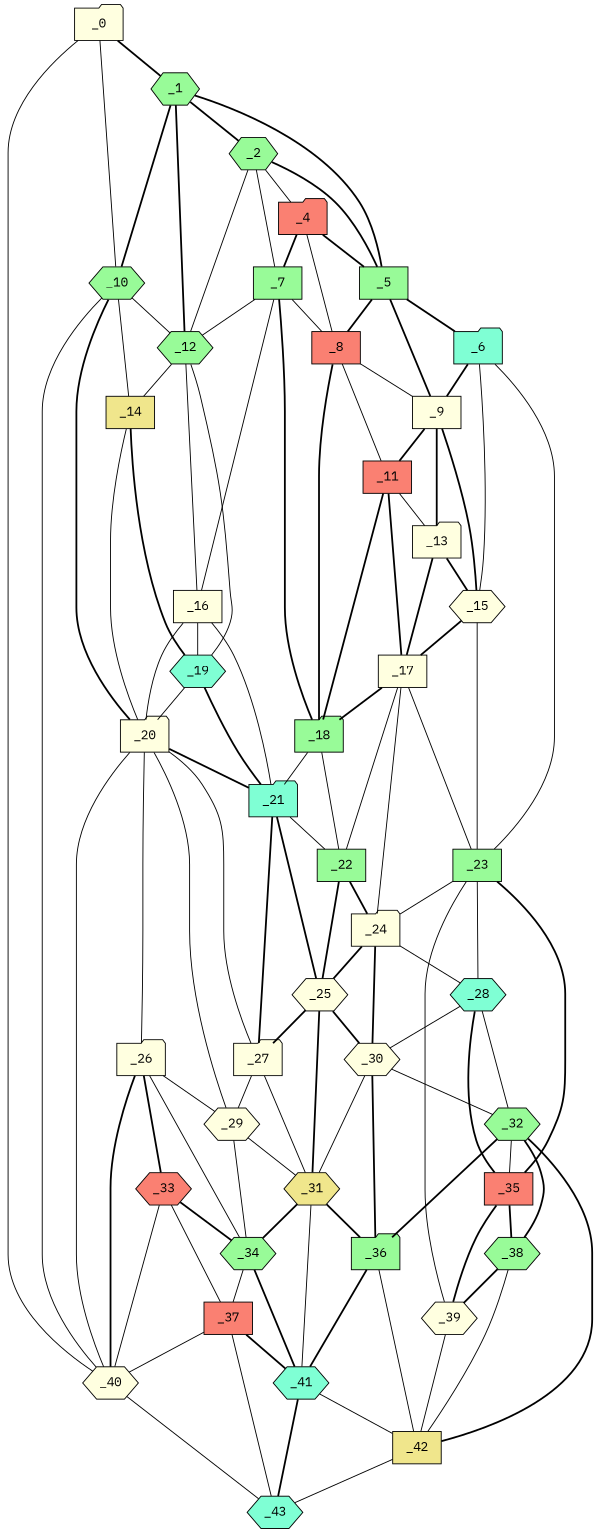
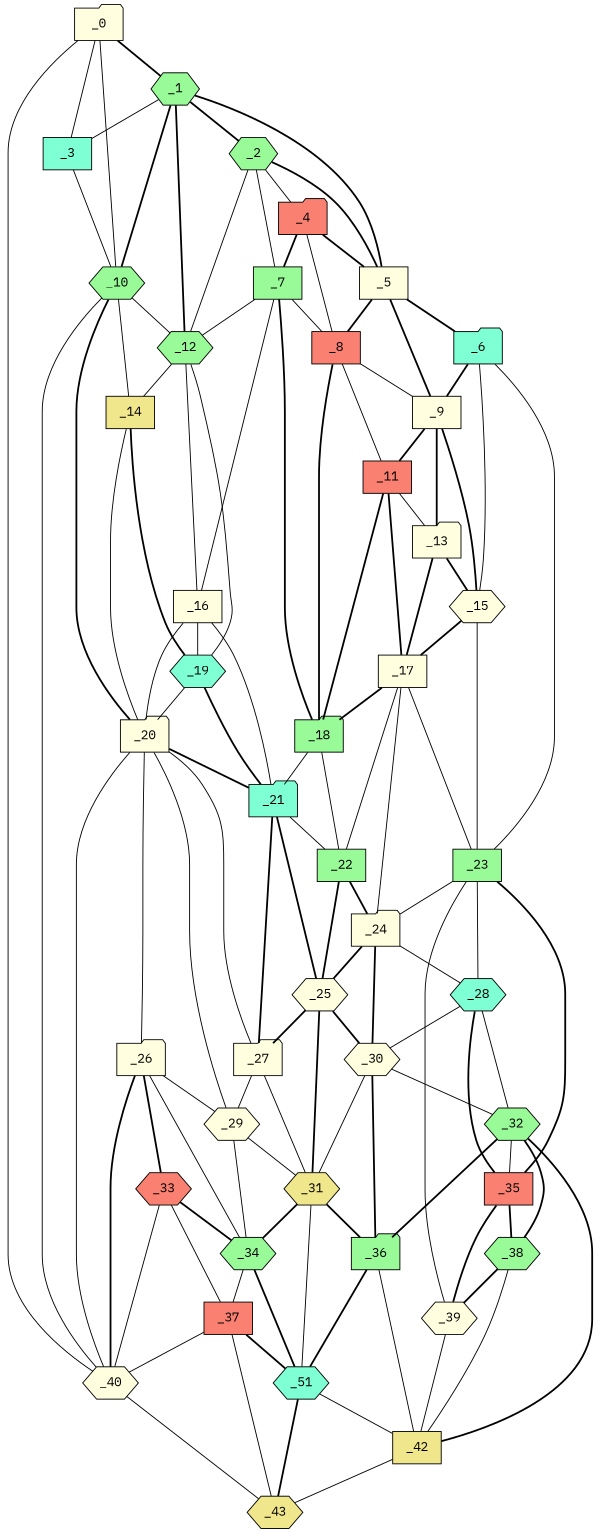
none -> (67, 154)
(384, 283) -> (384, 283)
(301, 1383) -> (301, 1383)
(275, 1512) -> (275, 1512)
